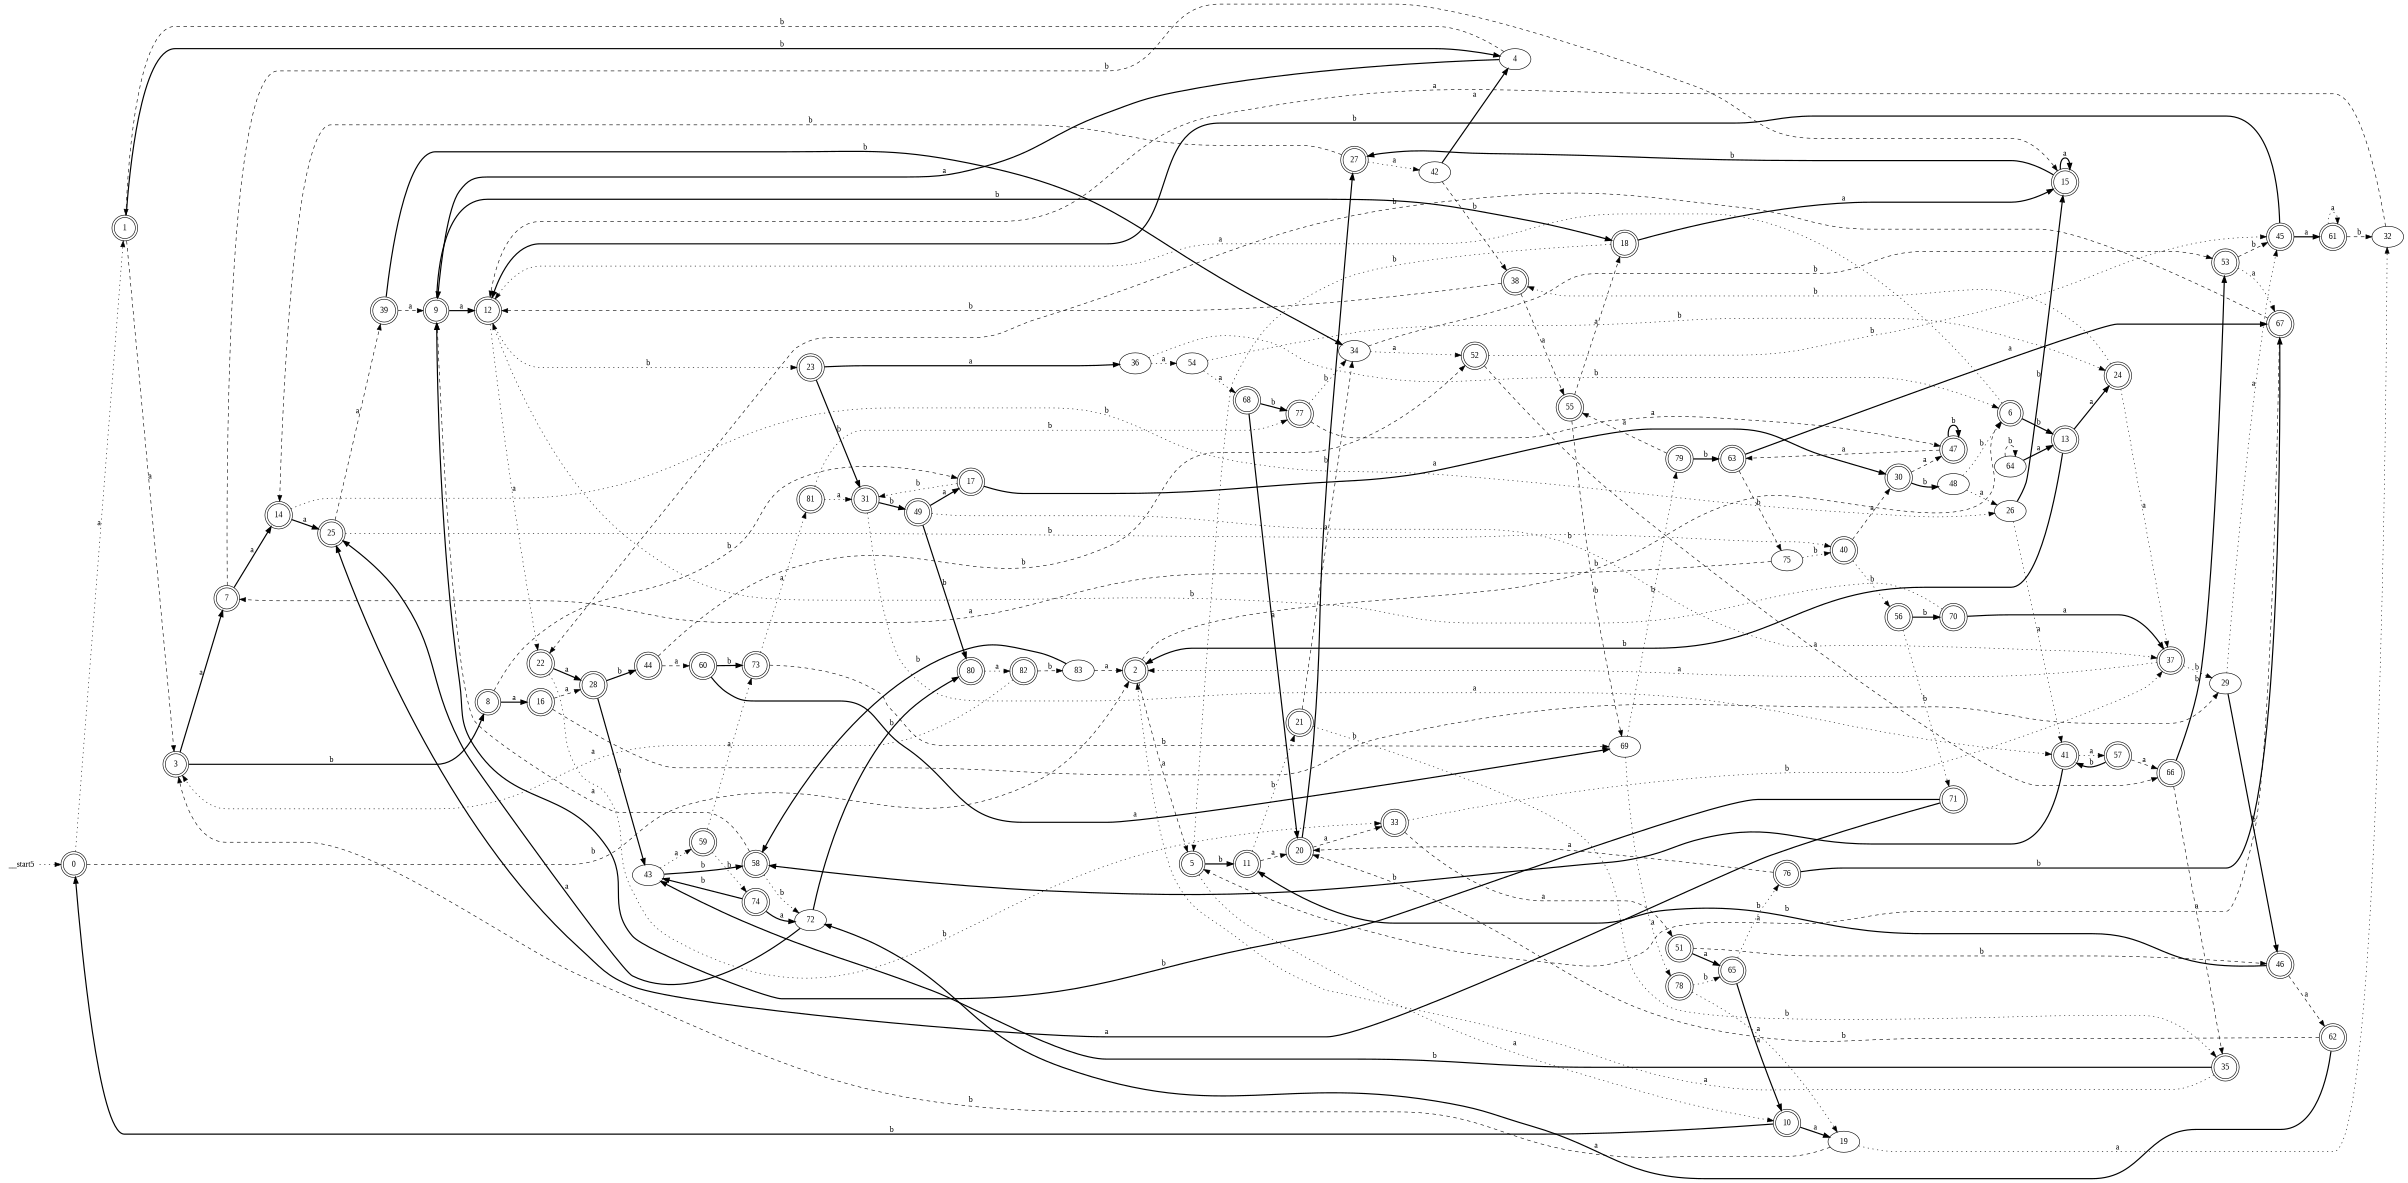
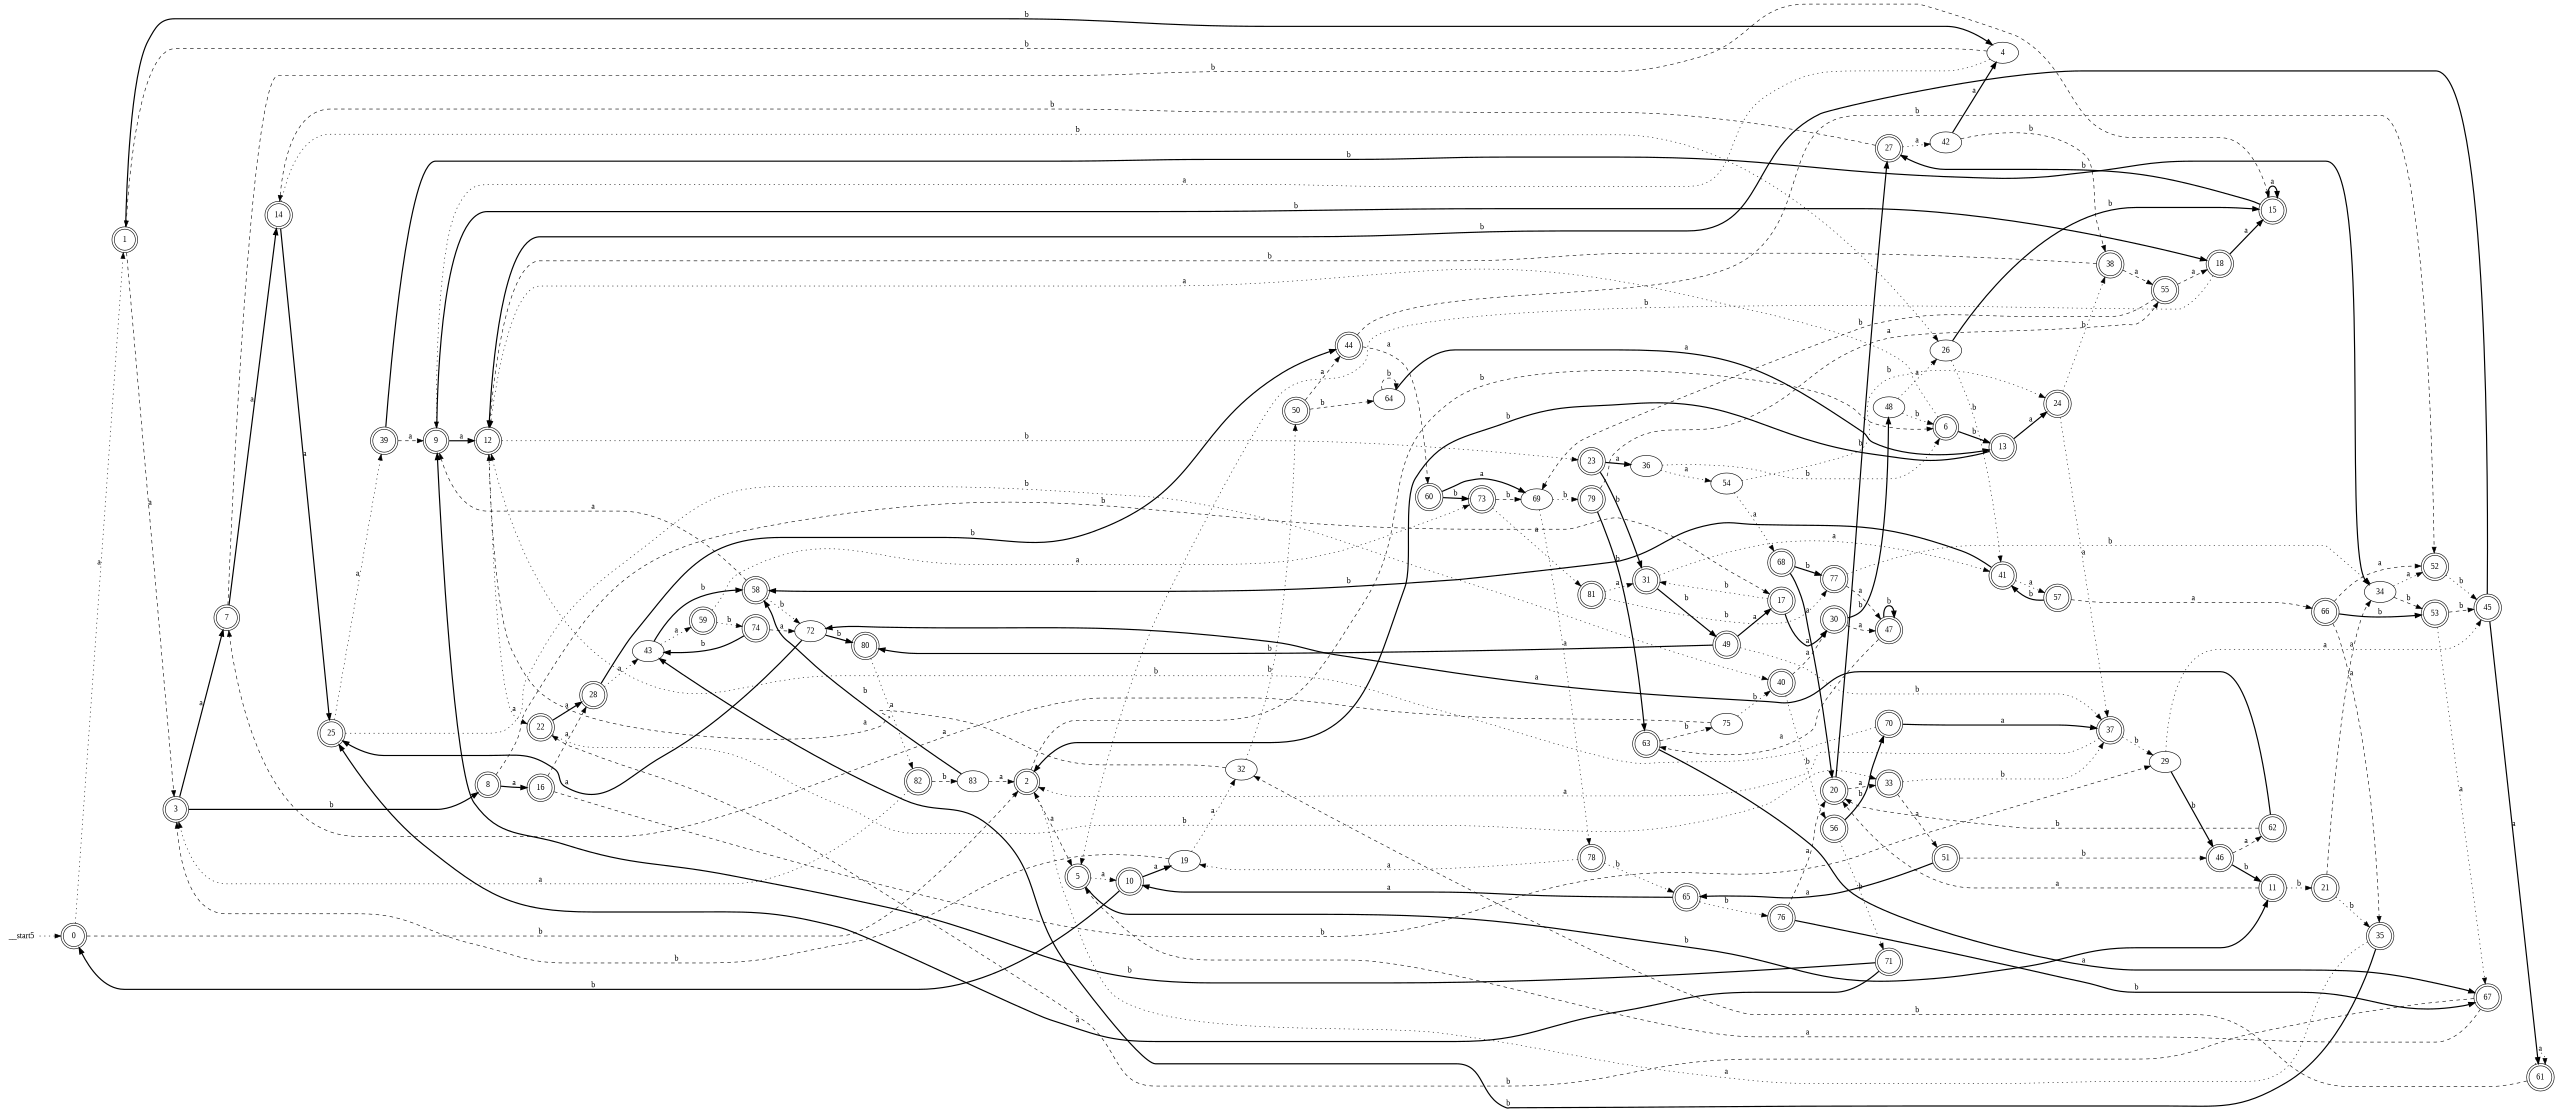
(934, 176) -> (1138, 185)
none -> (1296, 411)
(357, 425) -> (357, 590)
(2039, 629) -> (1974, 408)
(1791, 631) -> (2370, 574)
(620, 779) -> (619, 675)
(777, 918) -> (783, 631)
